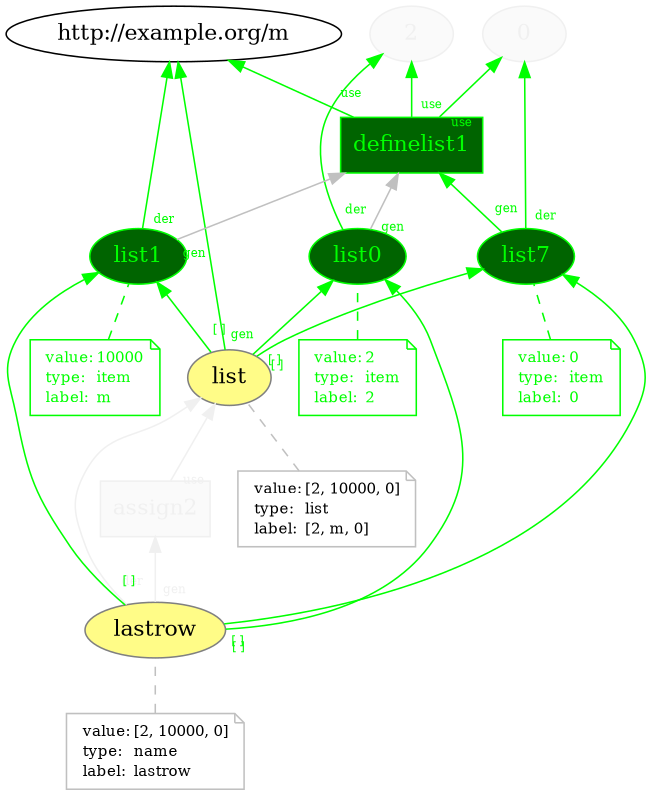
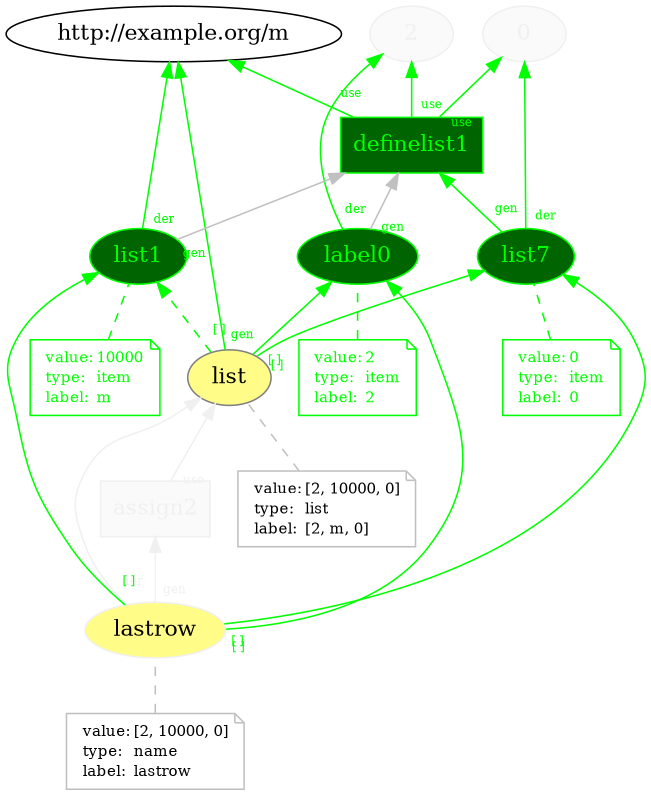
(358, 256) -> (358, 256)
(189, 323) -> (189, 323)
(155, 630) -> (155, 630)
